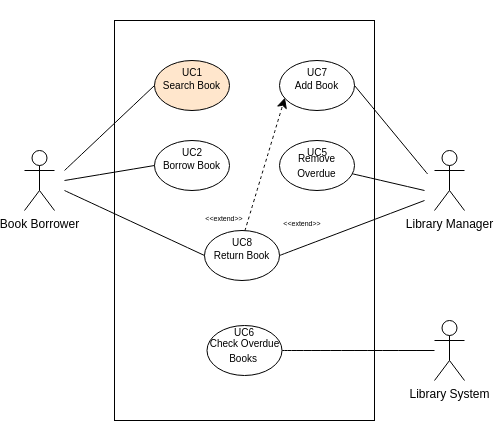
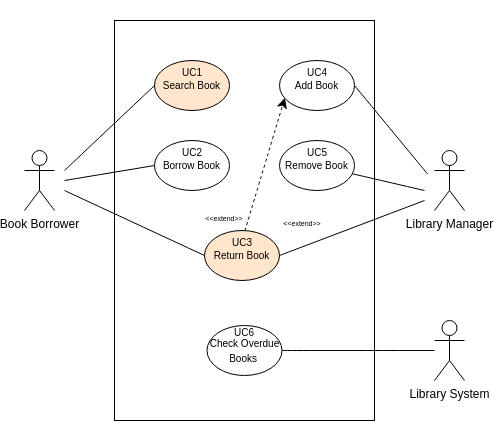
(318, 71) -> (318, 71)
(317, 166) -> (317, 166)
(243, 241) -> (243, 241)
(242, 256) -> (242, 256)
